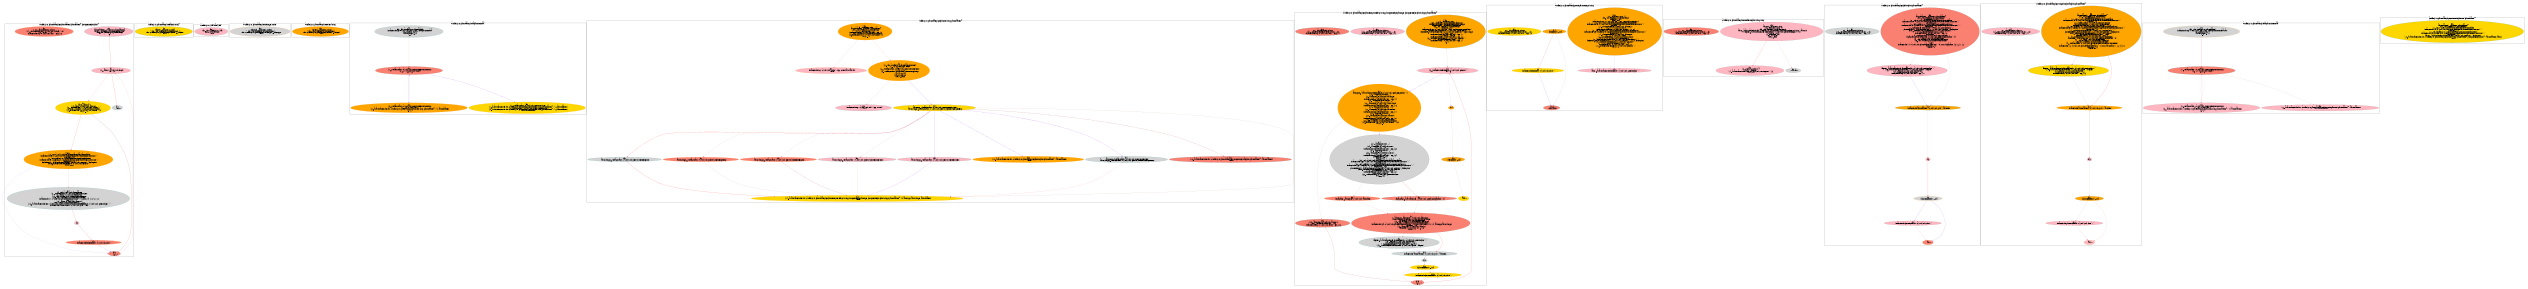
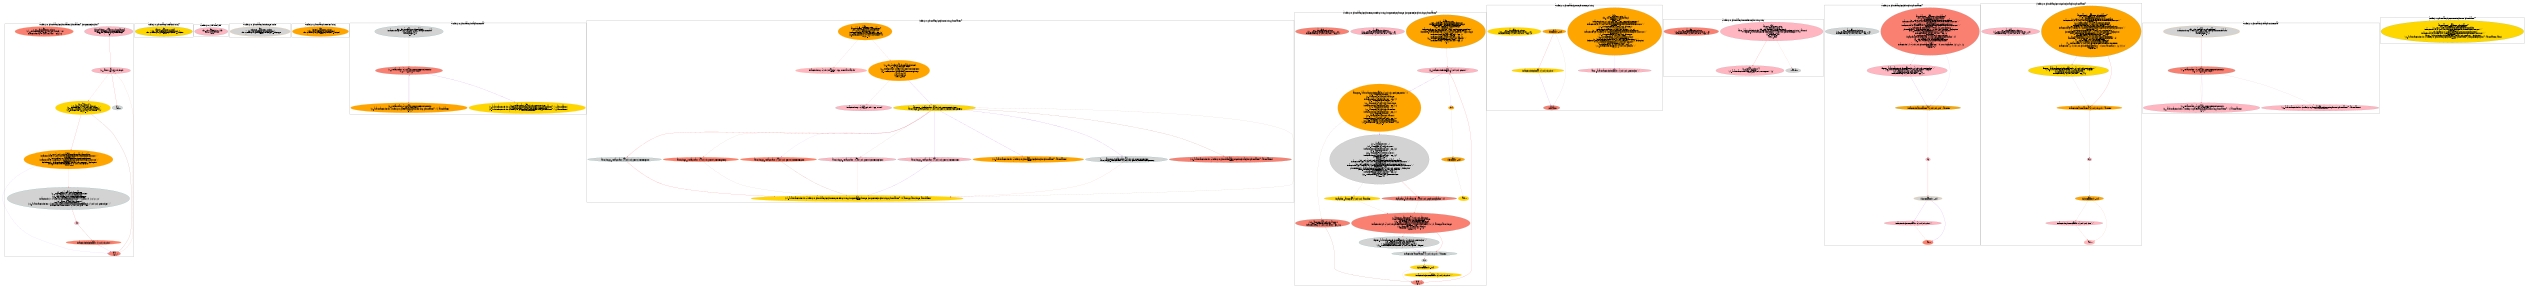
(1352, 198) -> (1352, 198)
